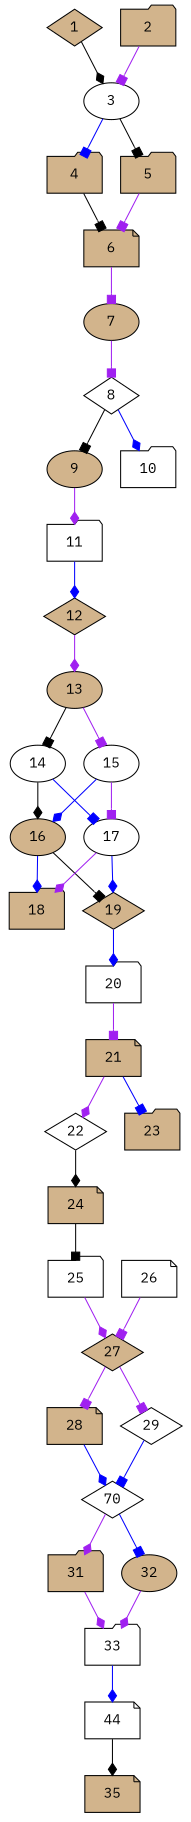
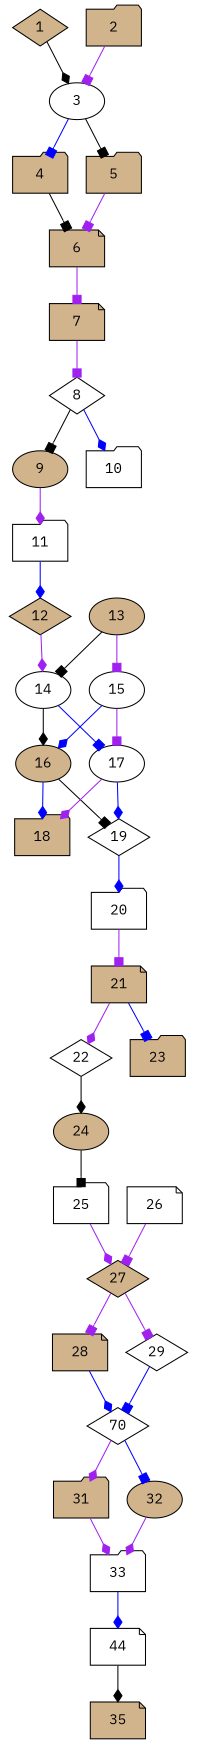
(111, 322) -> (77, 322)
(75, 647) -> (41, 647)
(113, 911) -> (119, 837)
(76, 1205) -> (81, 1132)
